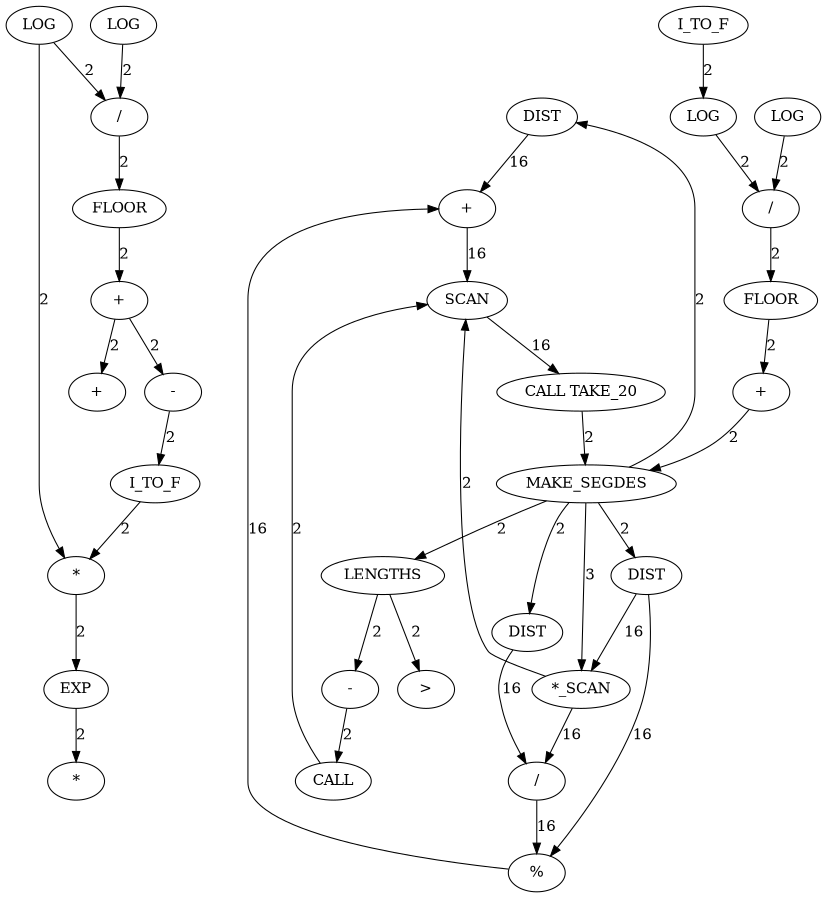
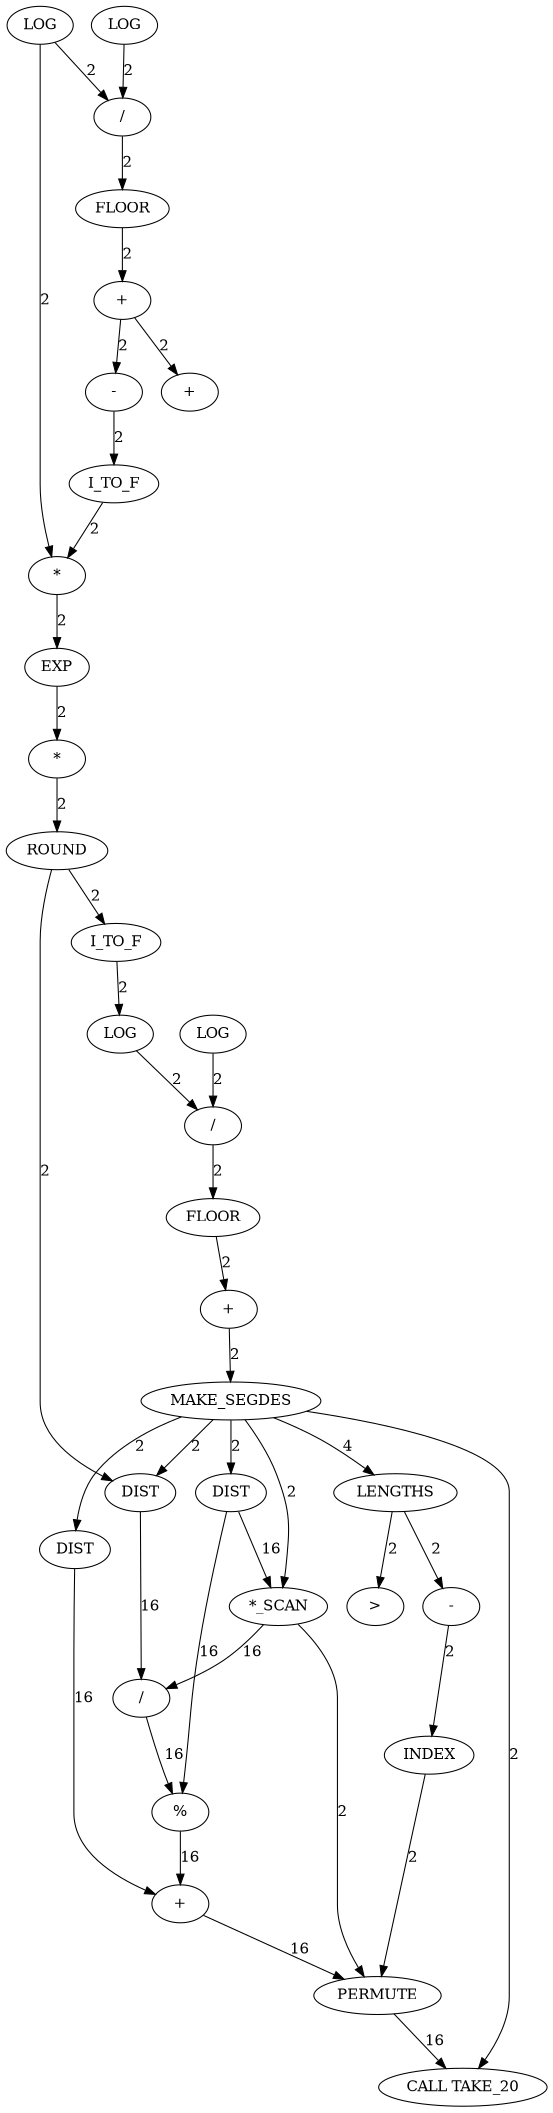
(467, 300) -> (377, 1996)
(583, 433) -> (509, 1665)
(502, 530) -> (348, 1447)
(591, 576) -> (292, 1493)
(333, 781) -> (429, 1755)
none -> (57, 851)
